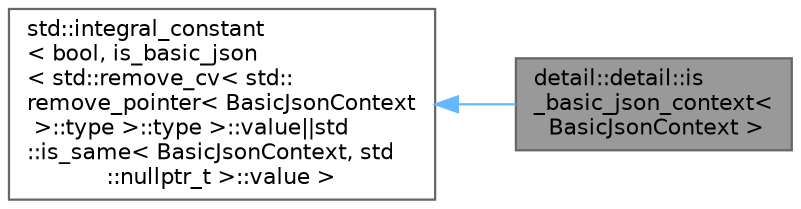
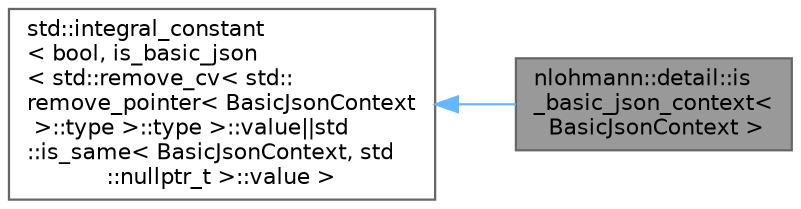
(654, 104) -> (654, 104)
